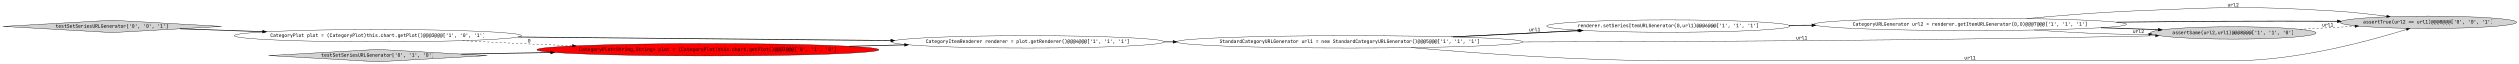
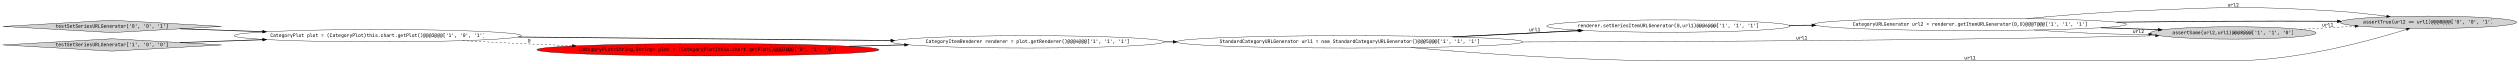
none -> (112, 45)
(378, 56) -> none
